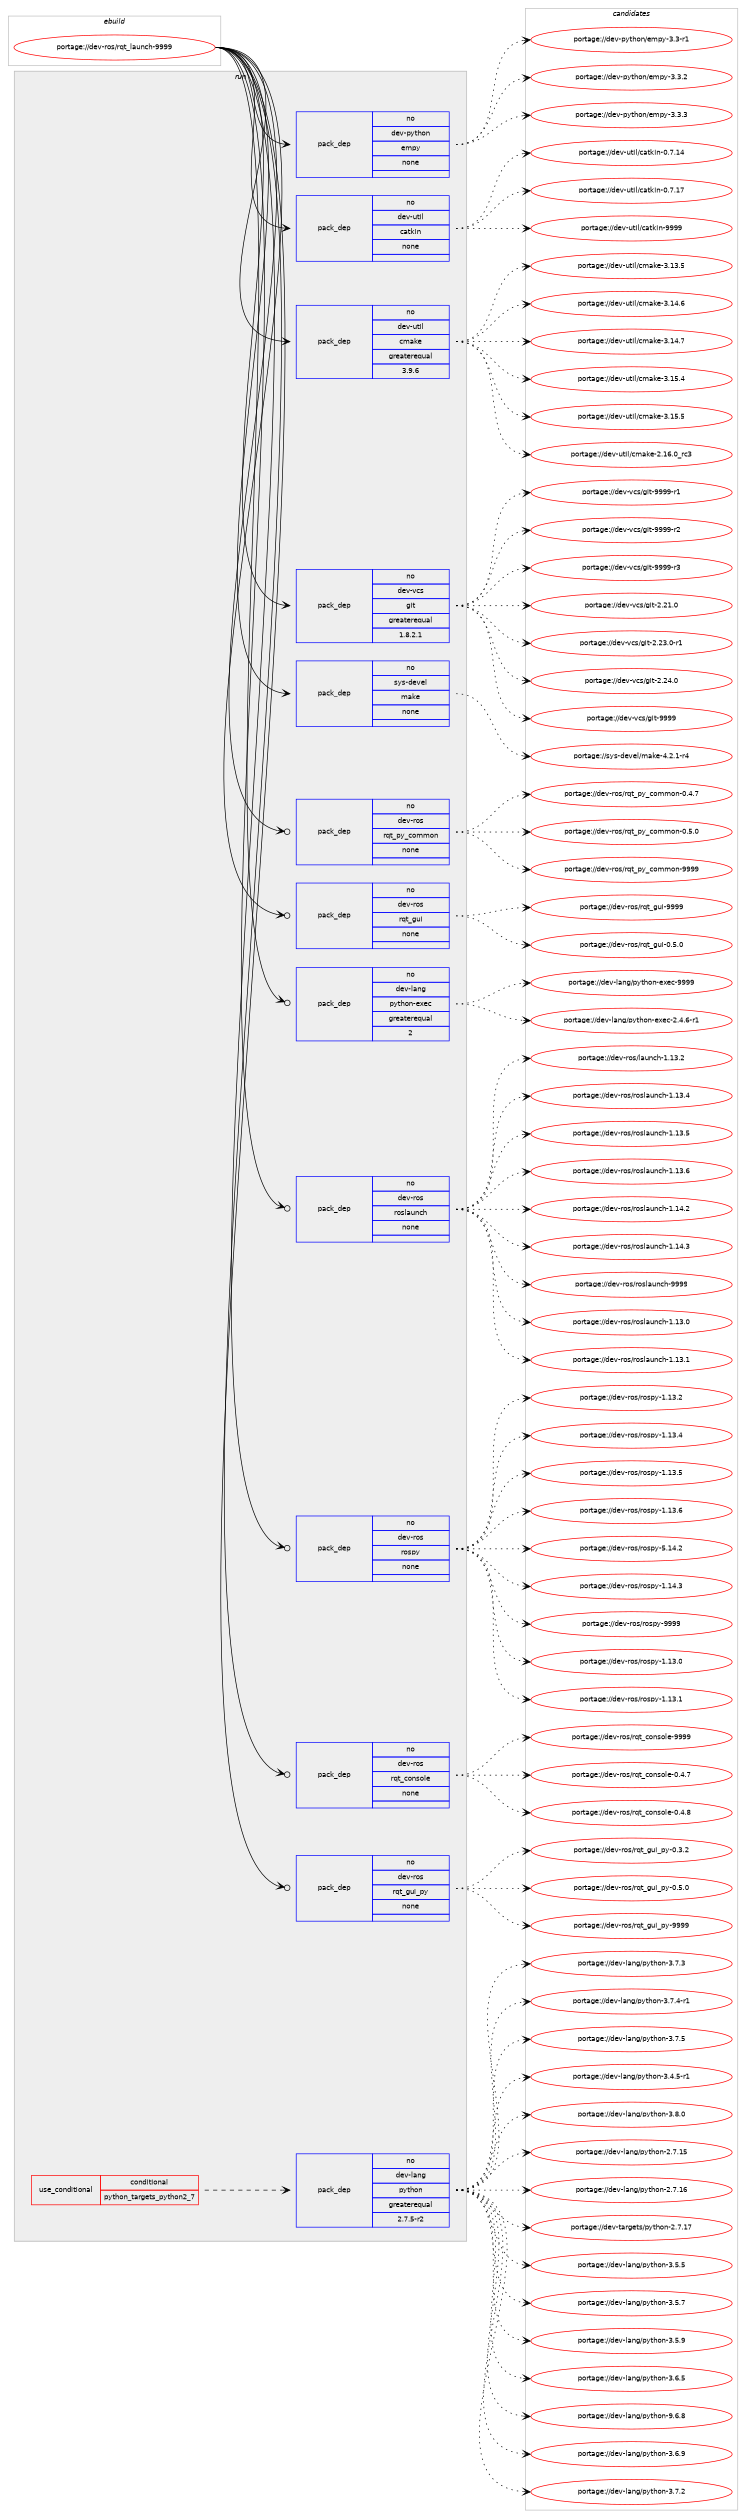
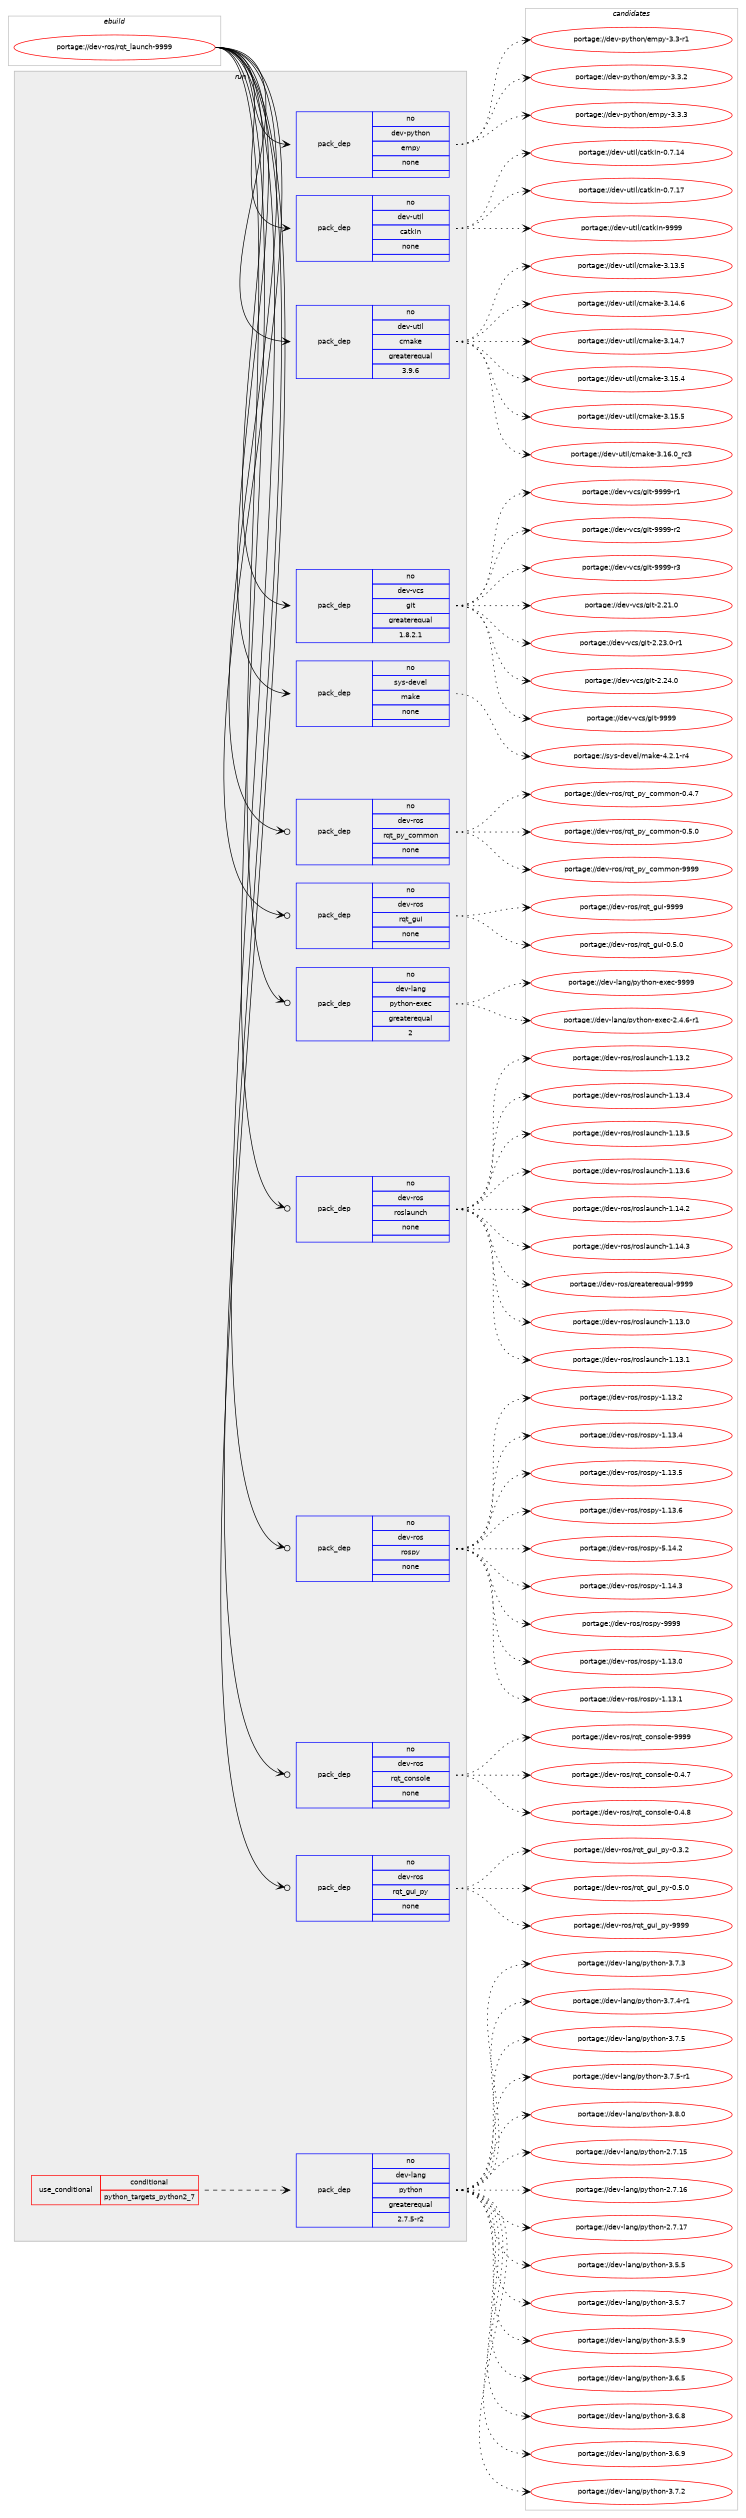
(632, 455) -> (632, 455)
(632, 1058) -> (632, 1058)
(632, 1285) -> (632, 1285)
(632, 2077) -> (632, 2077)
(632, 2228) -> (632, 2228)
(632, 2416) -> (632, 2416)
